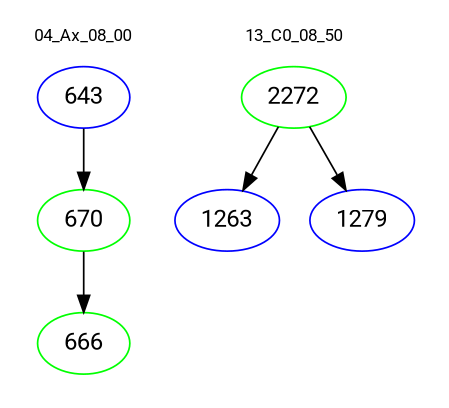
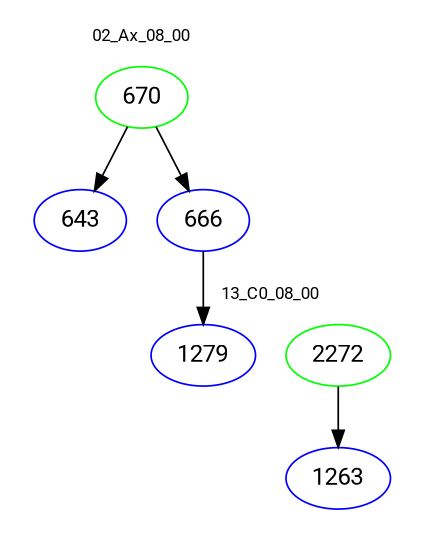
(84, 37) -> (142, 37)
(295, 37) -> (271, 295)
(84, 150) -> (115, 151)
(323, 151) -> (203, 289)
(84, 343) -> (203, 220)
